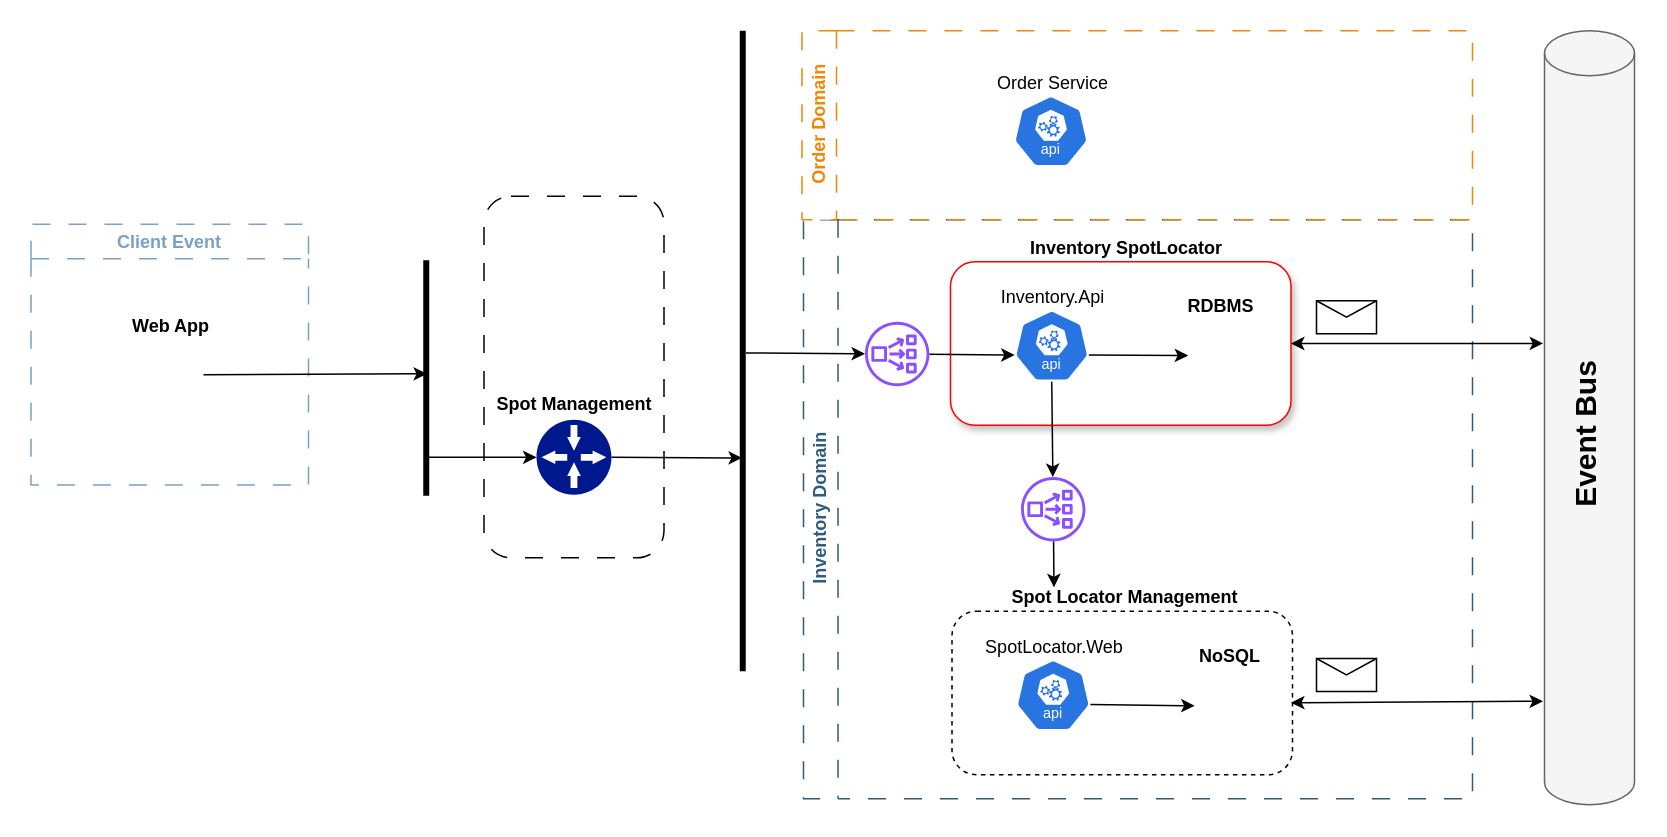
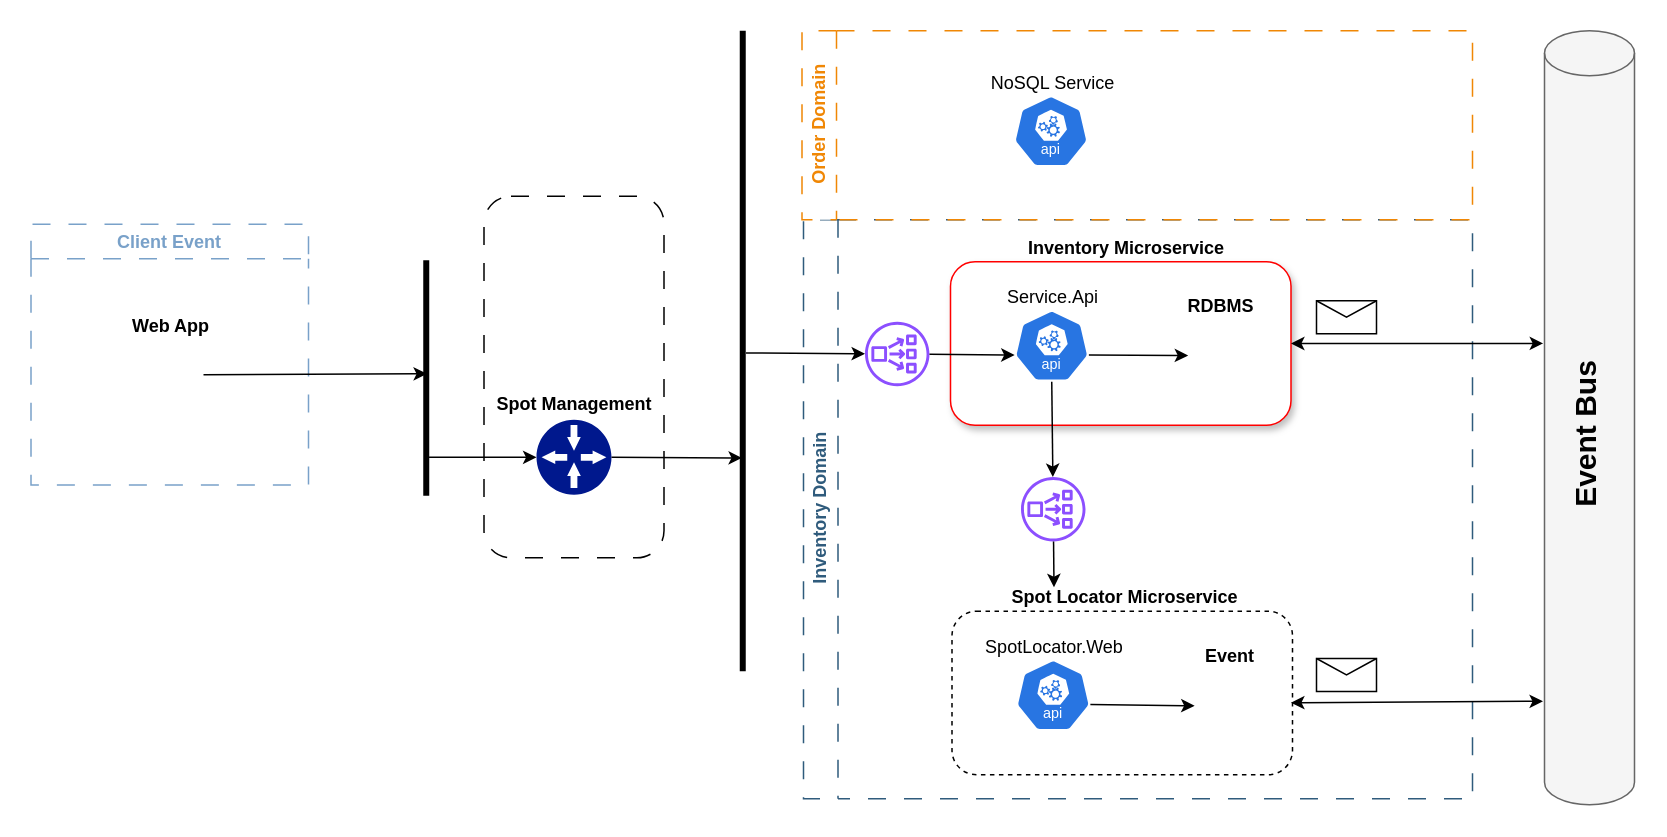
(1053, 83) -> (1053, 83)
(1127, 248) -> (1127, 248)
(1053, 298) -> (1053, 298)
(1125, 598) -> (1125, 598)
(1230, 656) -> (1230, 656)
